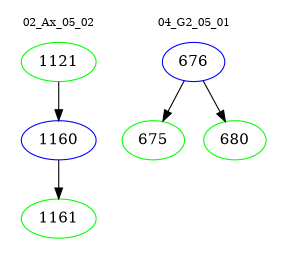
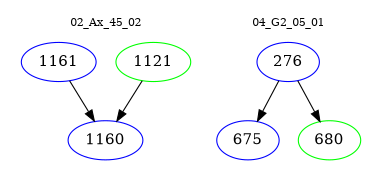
(59, 23) -> (106, 23)
(194, 62) -> (288, 62)
(153, 140) -> (248, 140)
(59, 174) -> (79, 96)
(59, 219) -> (59, 62)
